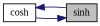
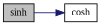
(47, 18) -> none
